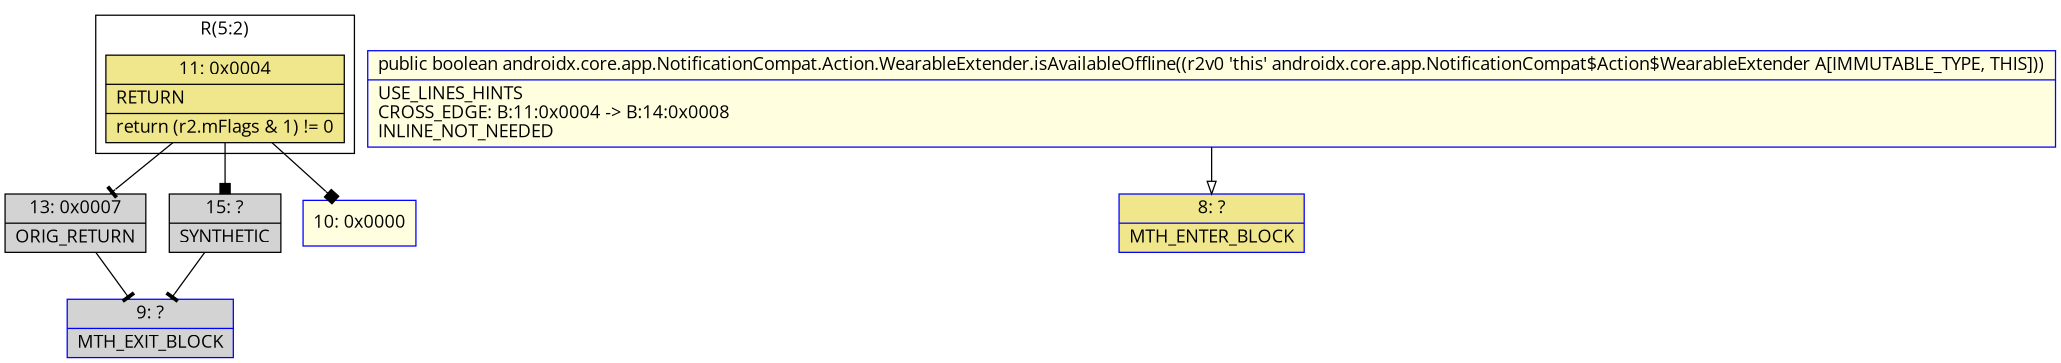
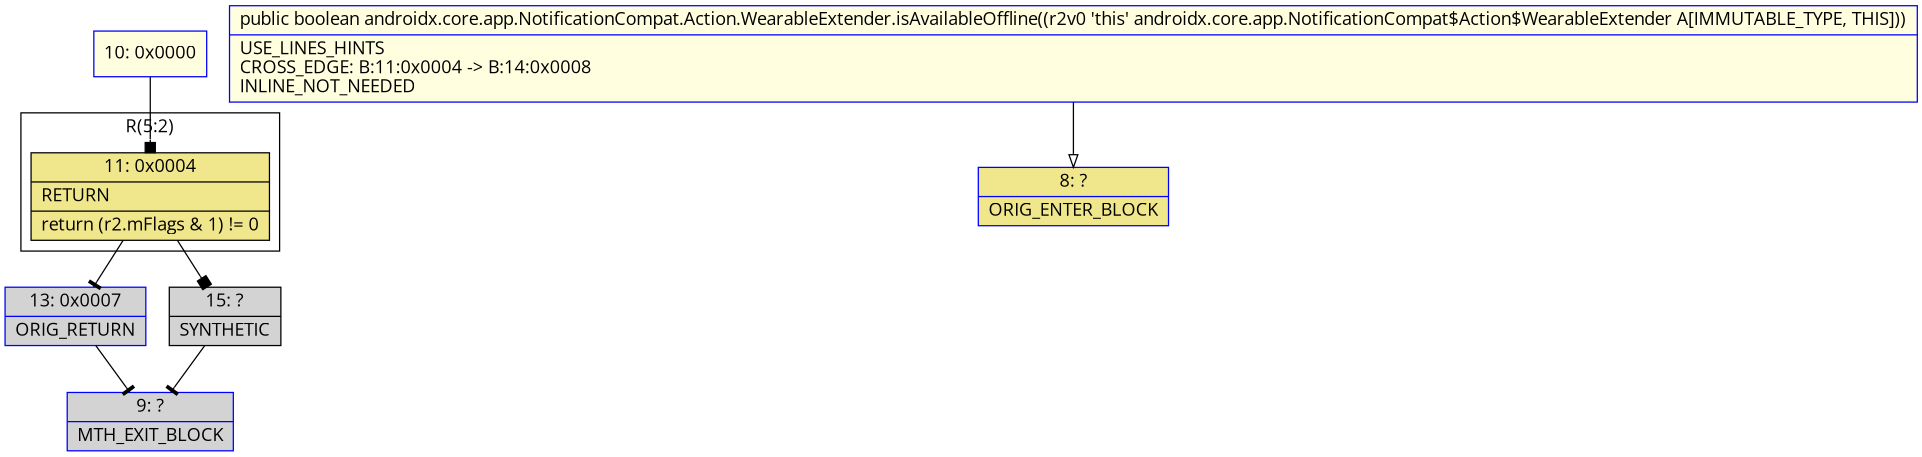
(299, 167) -> (150, 105)
(75, 223) -> (75, 316)
(1212, 237) -> (1073, 210)
